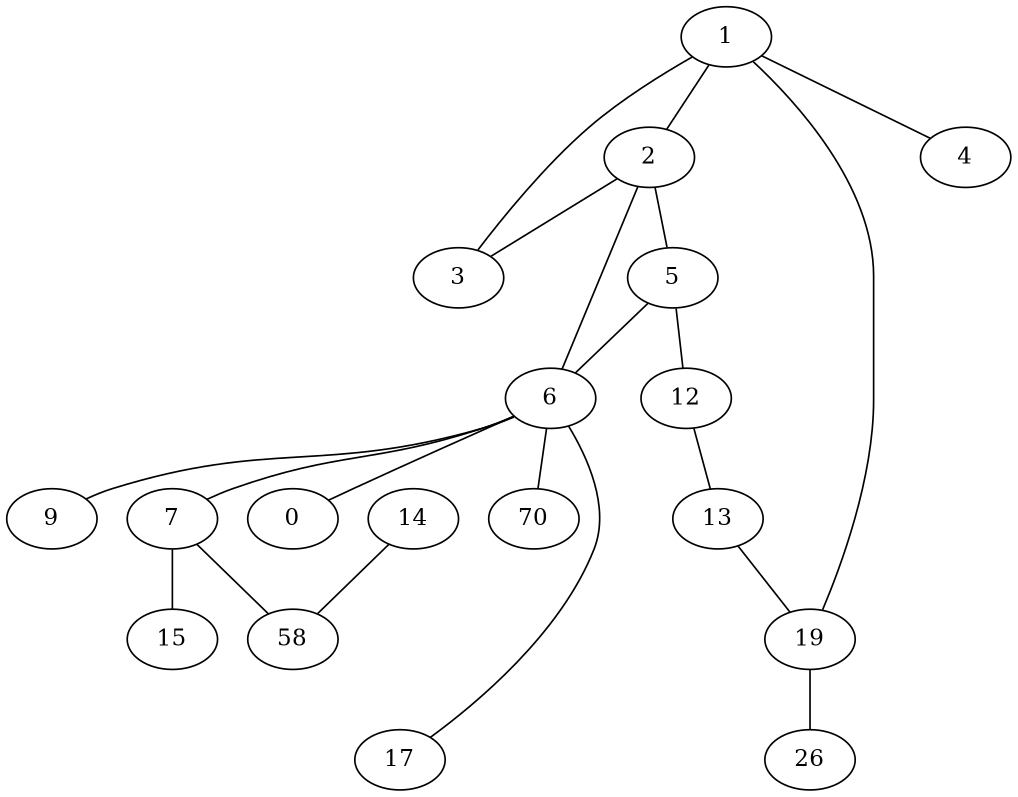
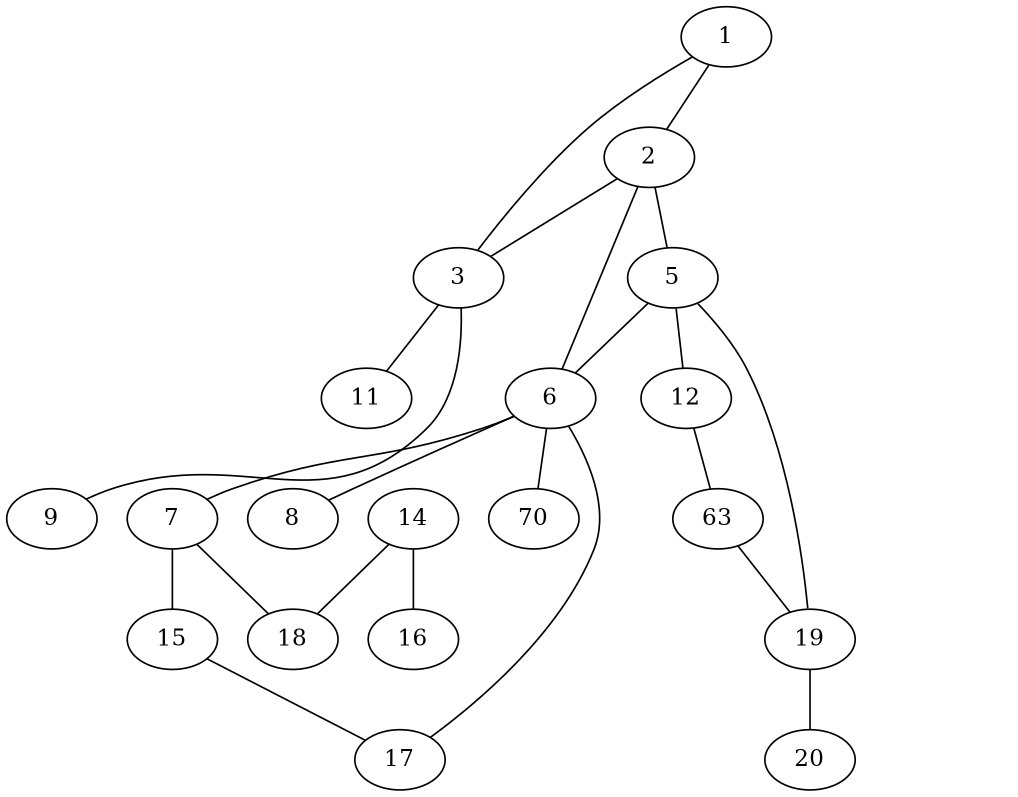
(966, 157) -> none
(874, 321) -> (777, 447)
none -> (367, 398)
(300, 457) -> (326, 478)
(293, 519) -> (293, 519)
(718, 519) -> (718, 519)
(293, 639) -> (293, 639)
none -> (413, 639)
none -> (286, 699)
(810, 760) -> (810, 760)
